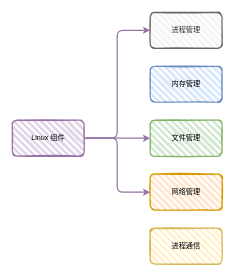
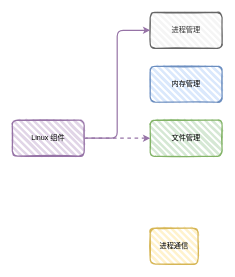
(130, 138) -> (130, 138)
(117, 178) -> none
(186, 192) -> none
(186, 246) -> (174, 246)
